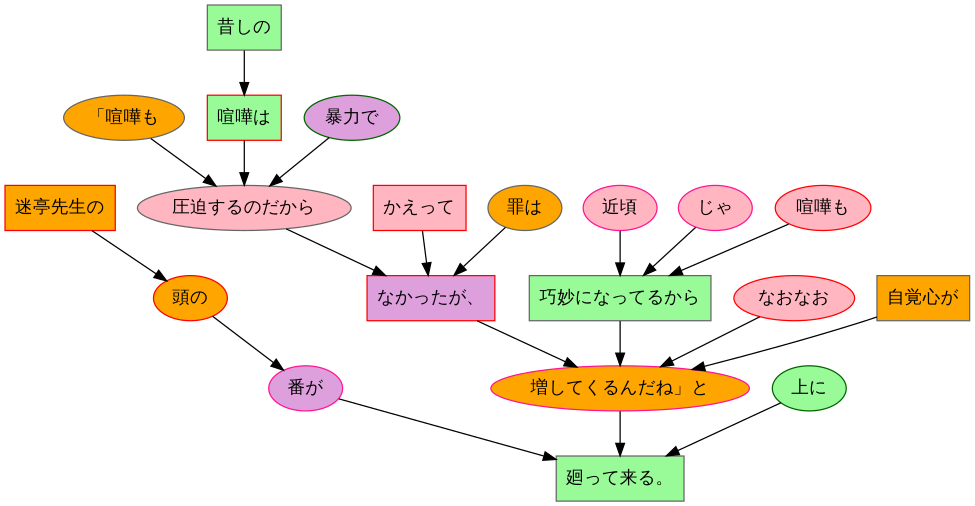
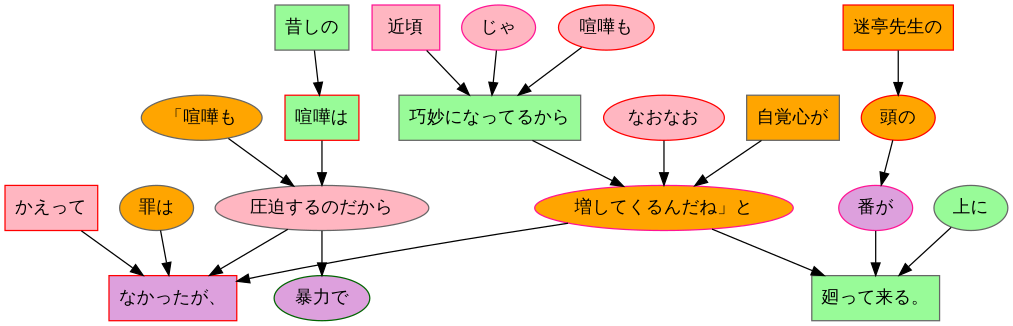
(304, 158) -> (322, 247)
(620, 208) -> (406, 28)
(521, 341) -> (408, 249)
(809, 388) -> (971, 208)
